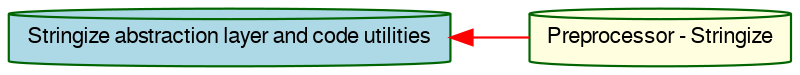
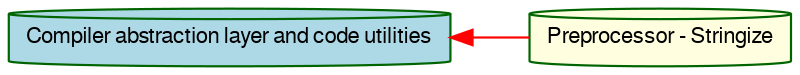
(230, 37) -> (230, 37)
